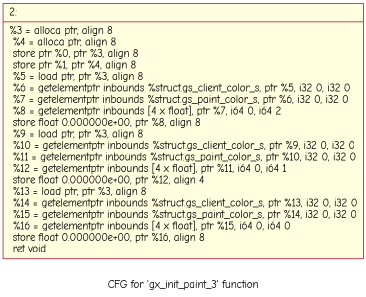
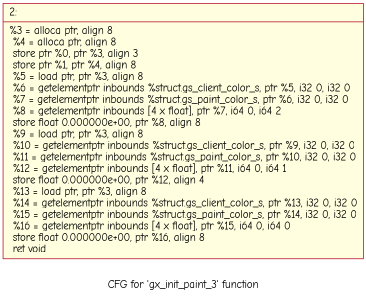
(74, 54) -> (74, 54)
